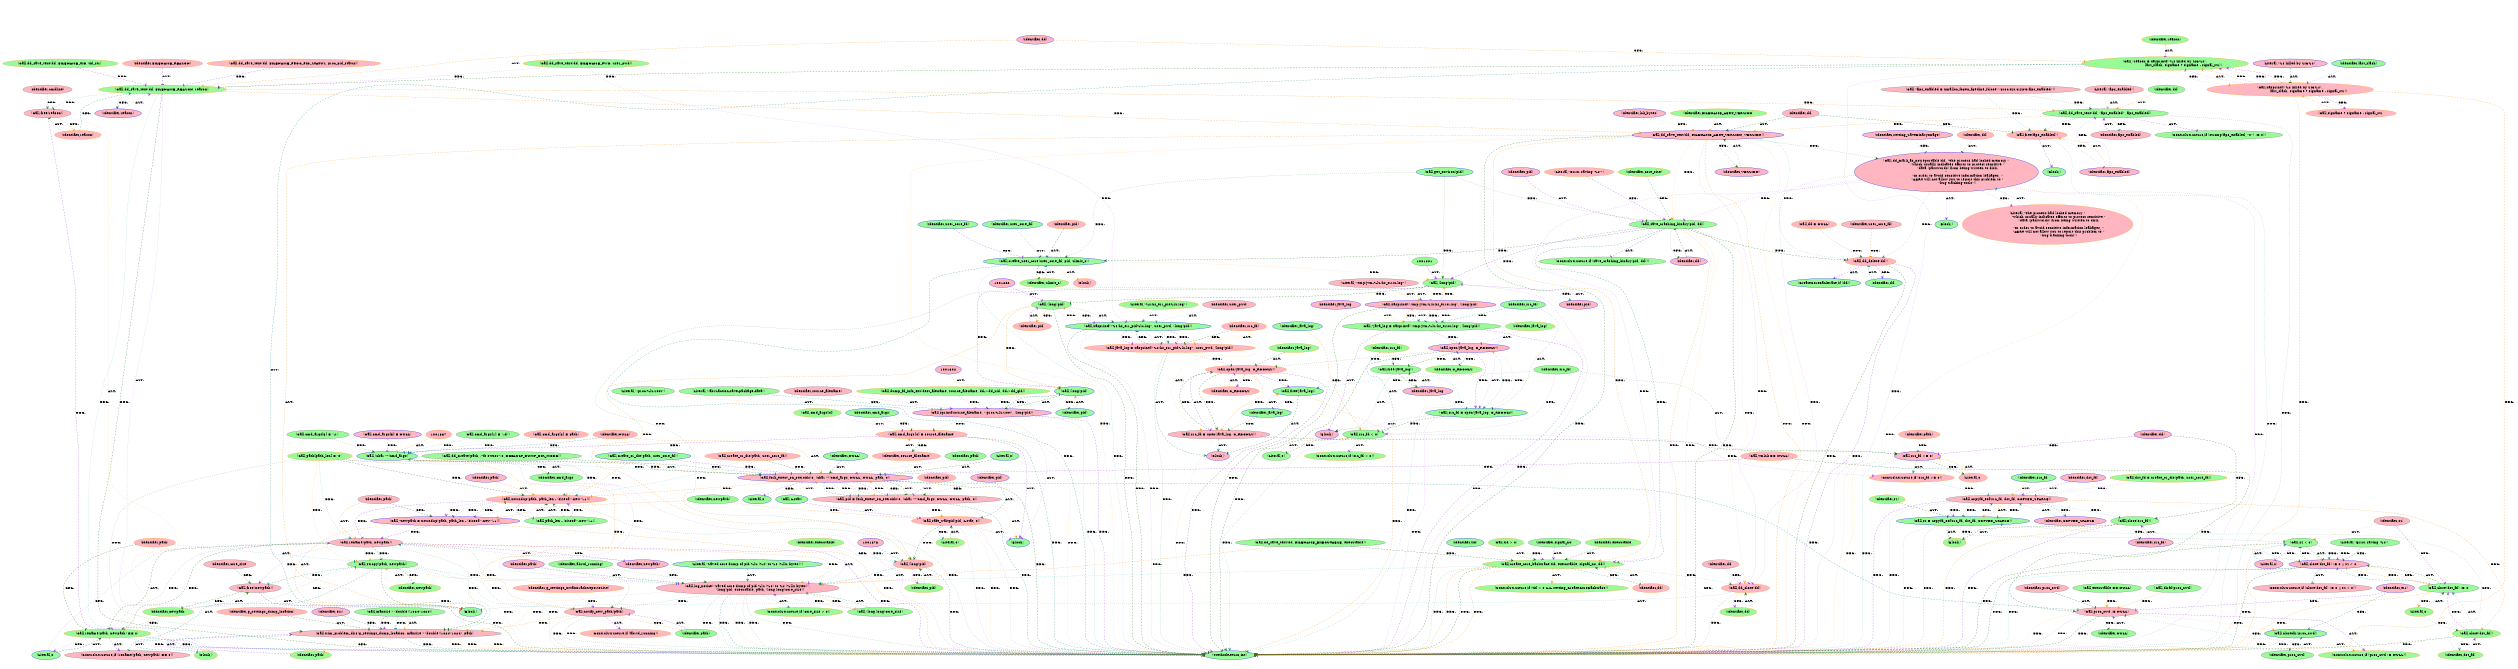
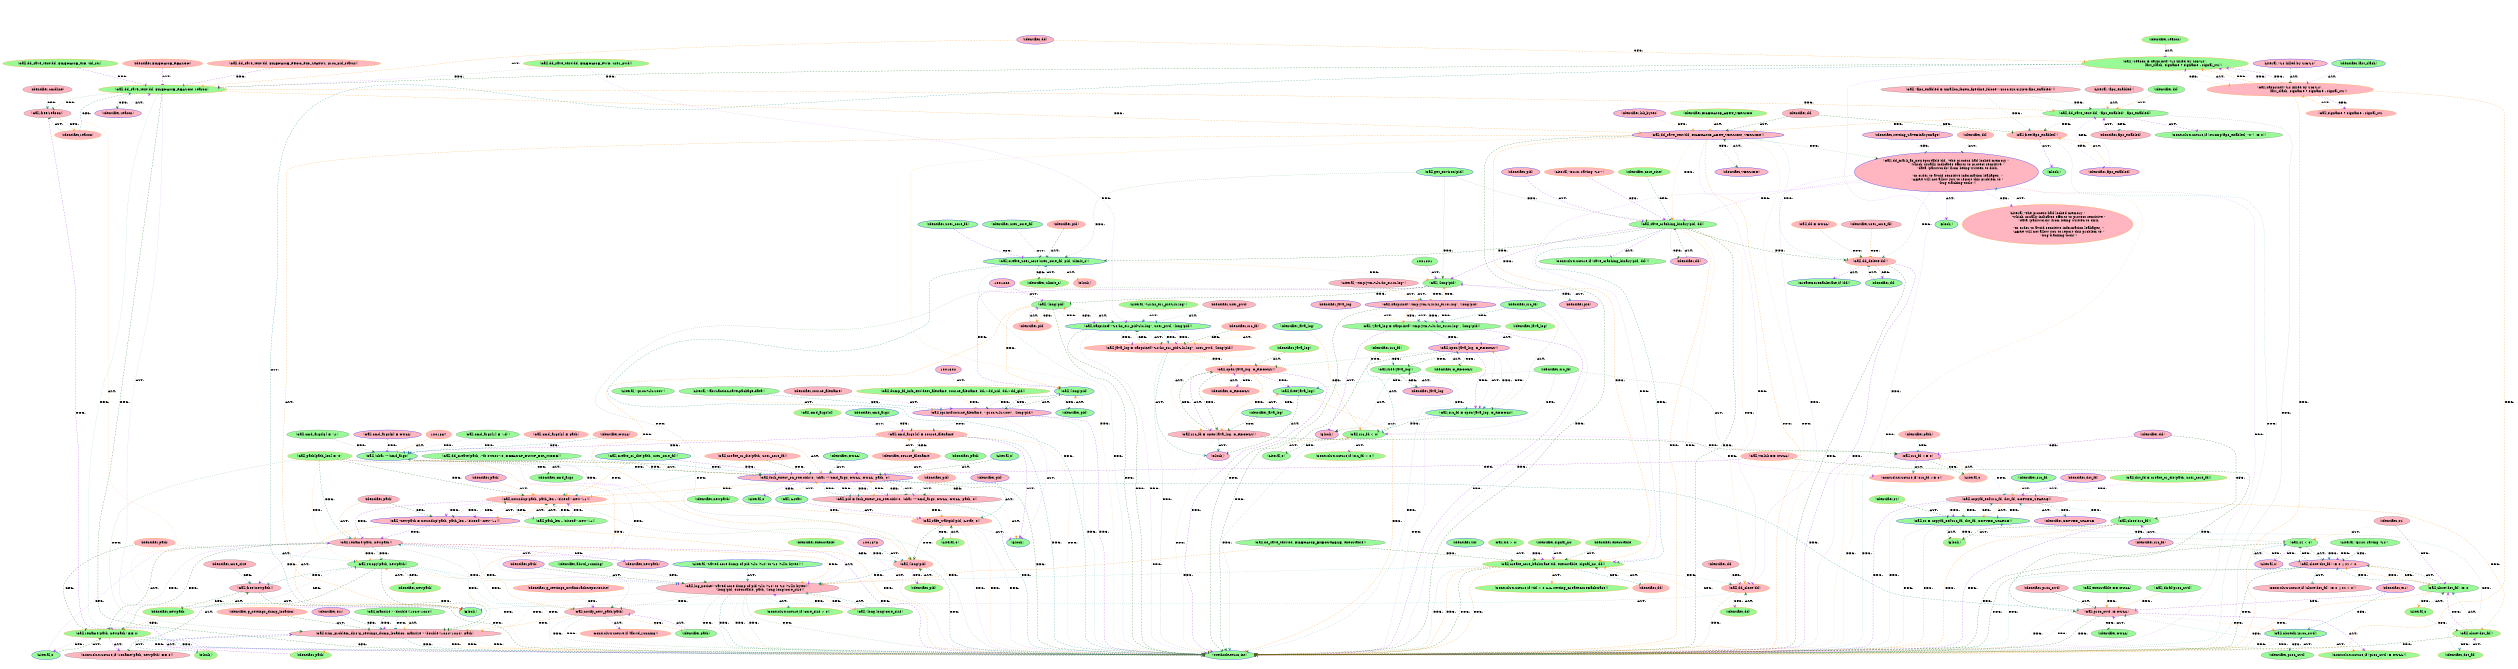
(1958, 488) -> (1978, 466)
(325, 503) -> (325, 503)
(1555, 543) -> (1555, 543)
(256, 604) -> (256, 604)
